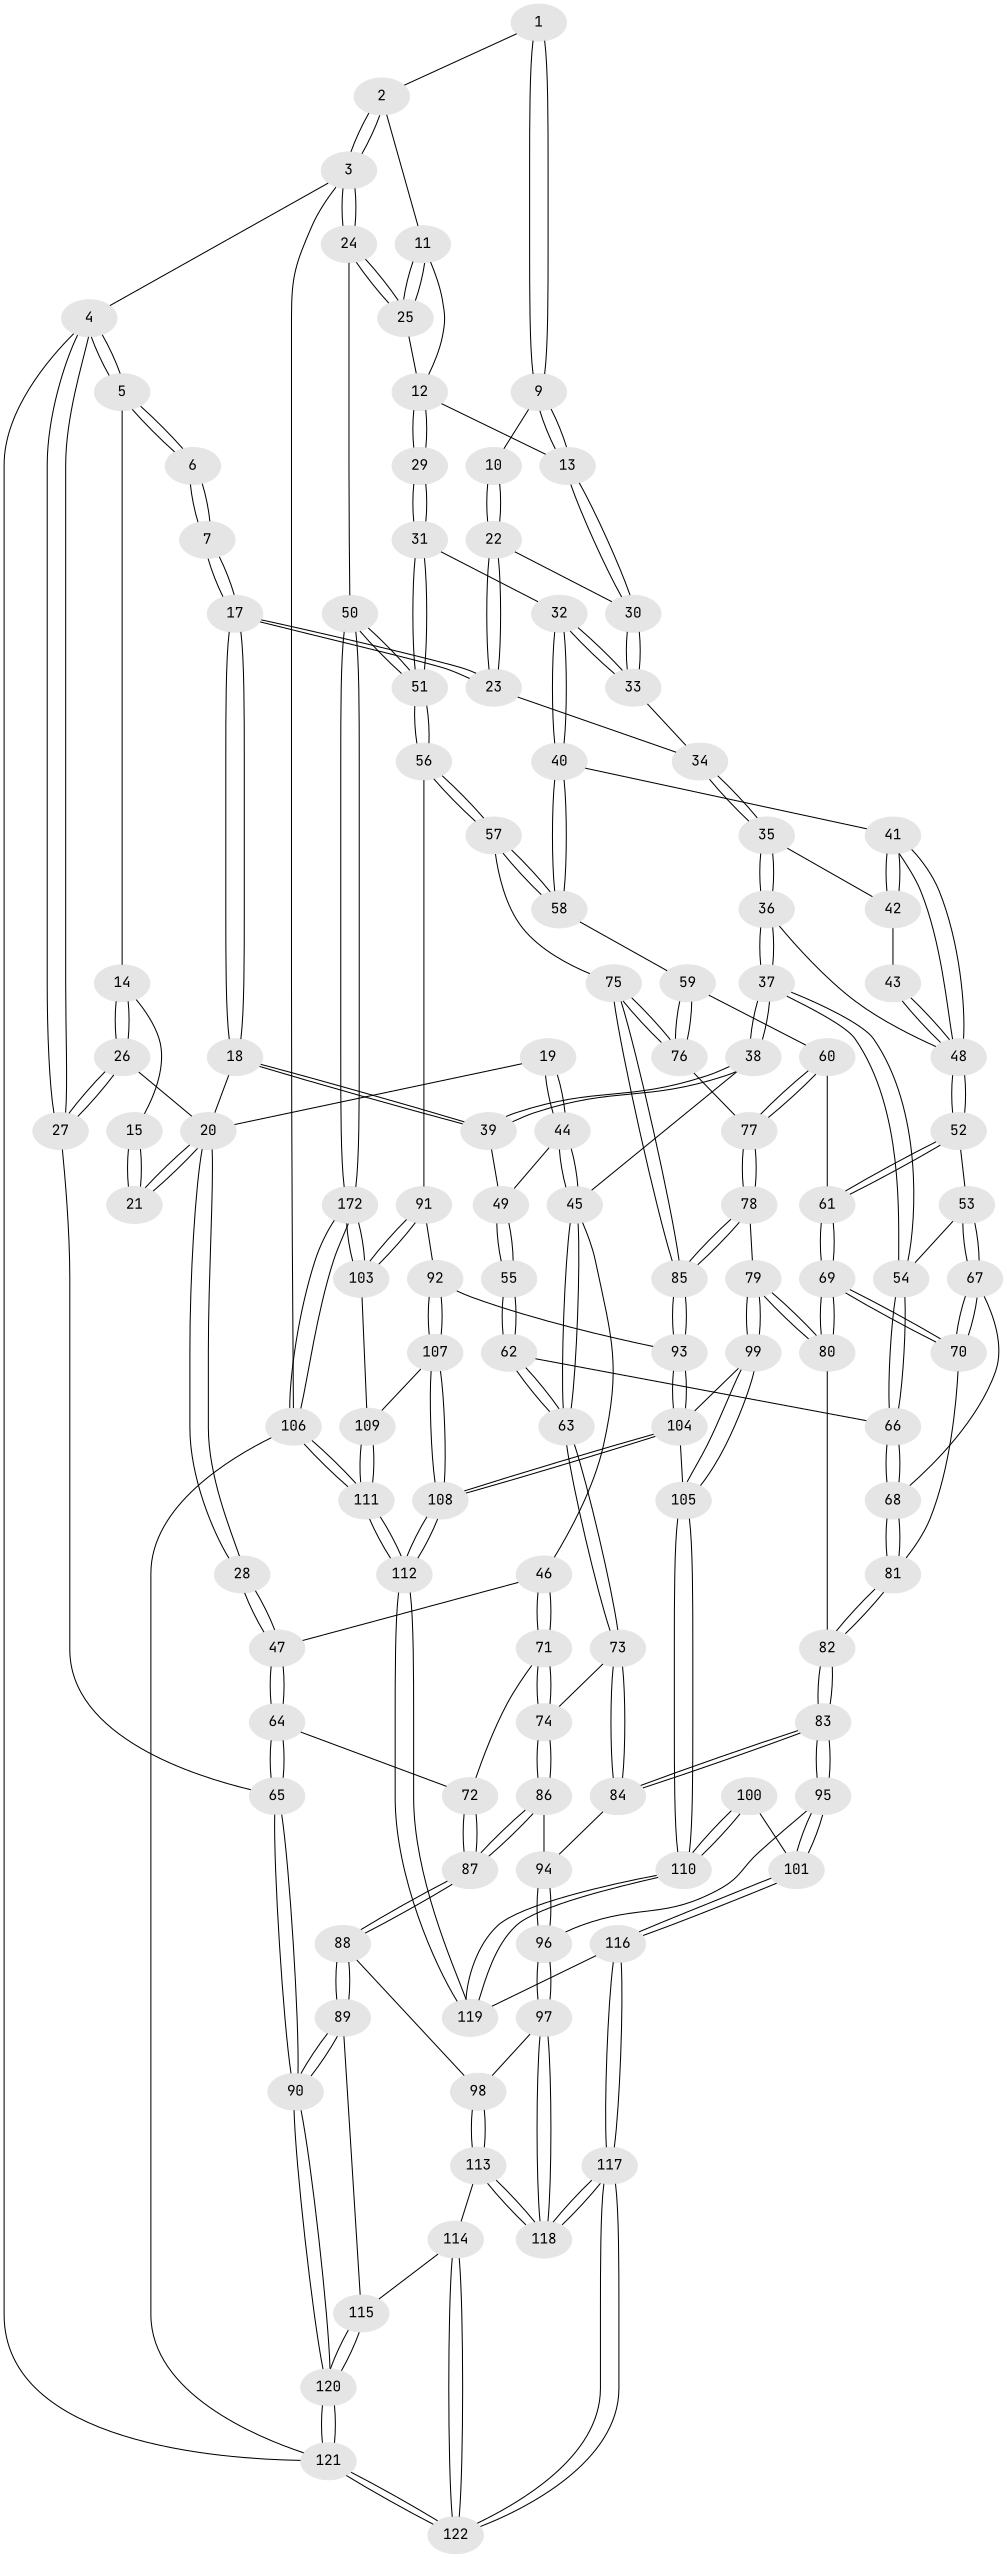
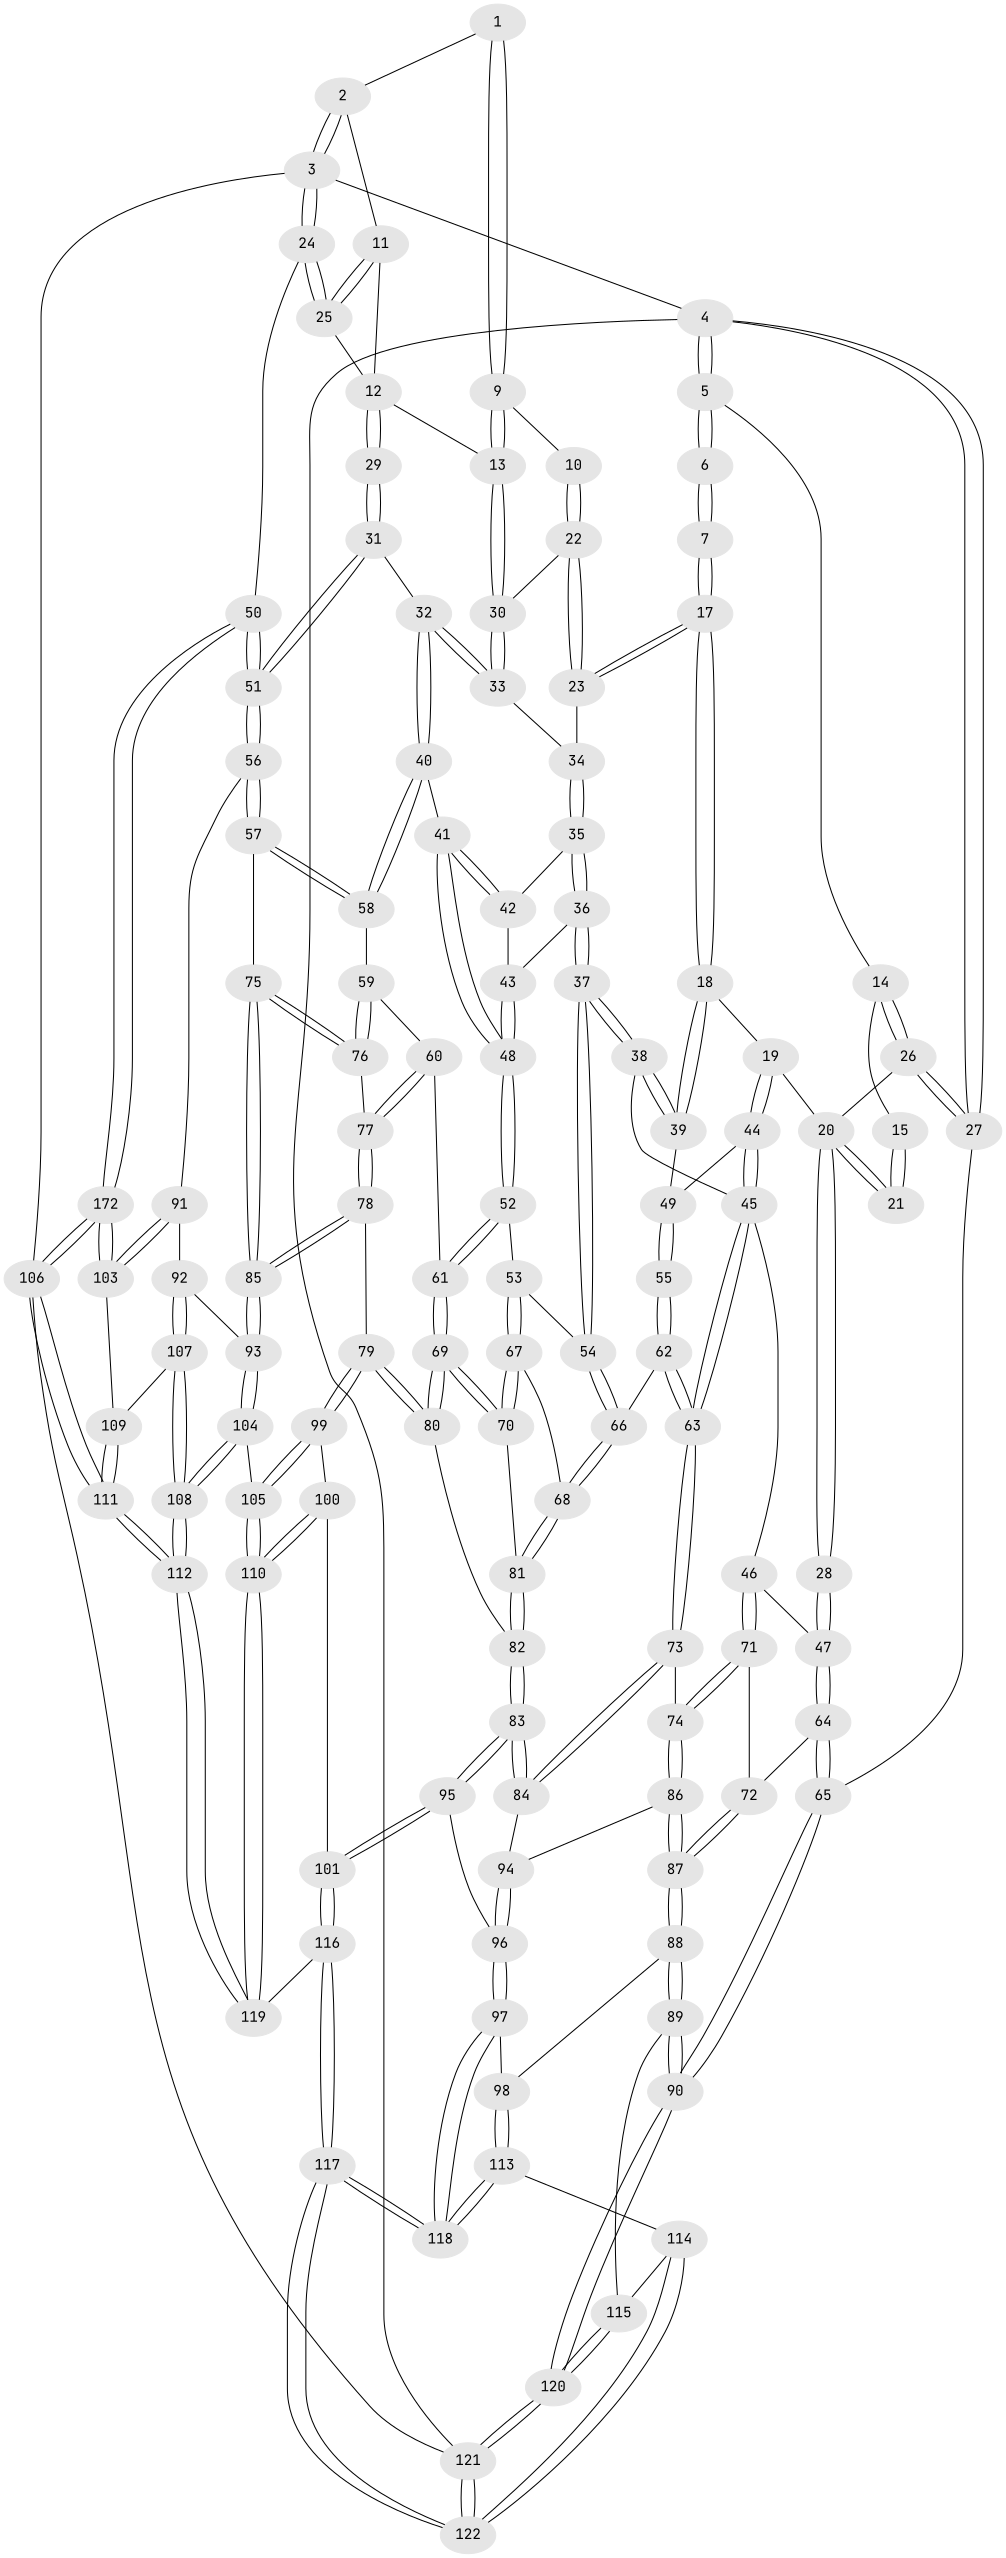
(850, 997) -> (545, 946)
(222, 1094) -> (738, 1020)
(720, 1386) -> (323, 1464)
